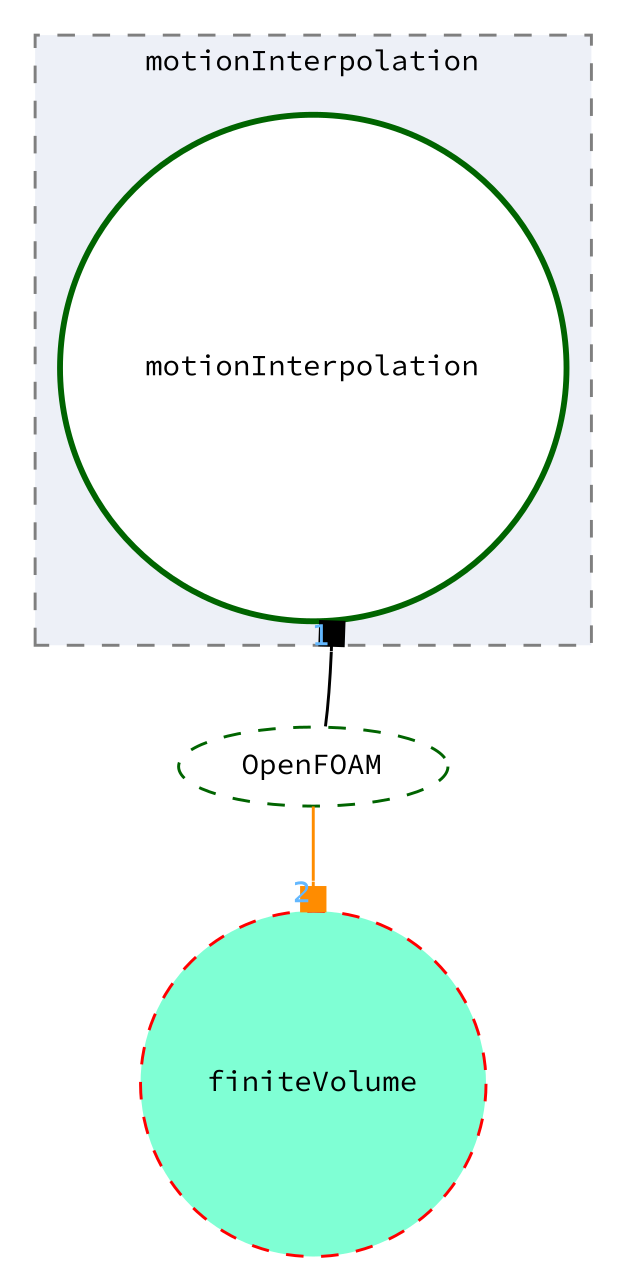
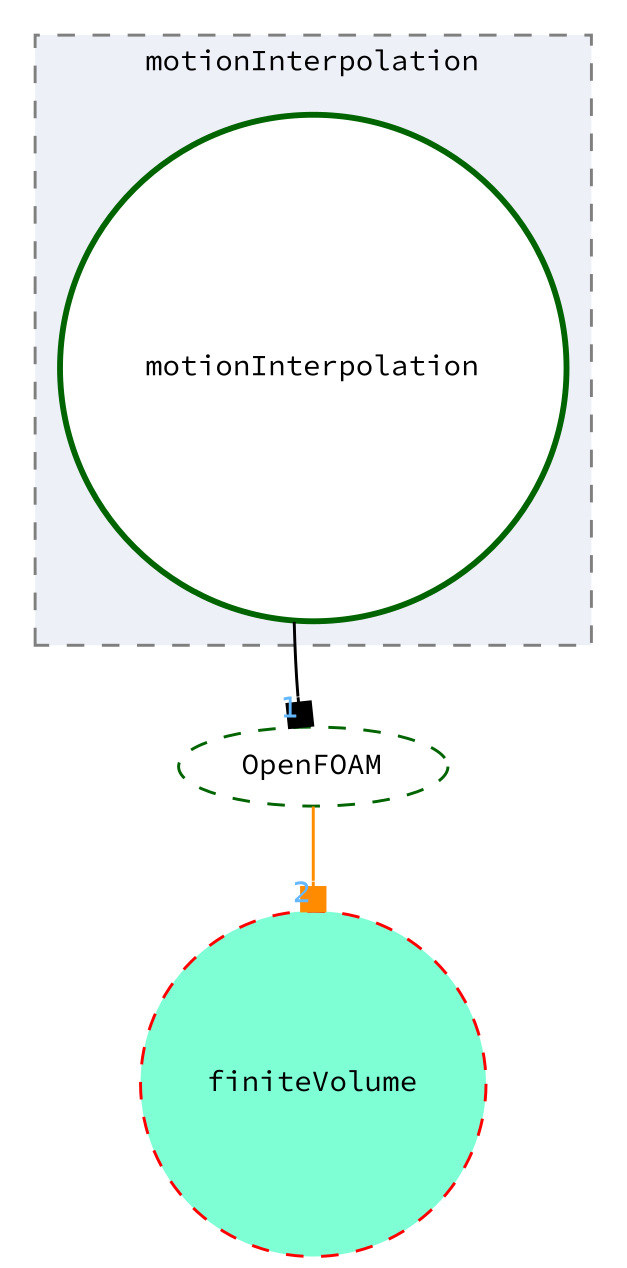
(329, 689) -> (296, 663)
